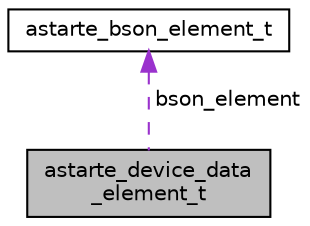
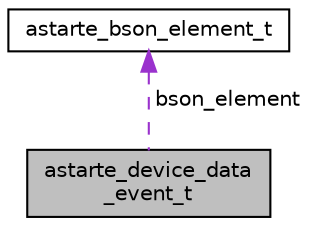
(149, 183) -> (149, 183)
